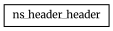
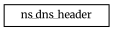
(57, 16) -> (57, 16)
